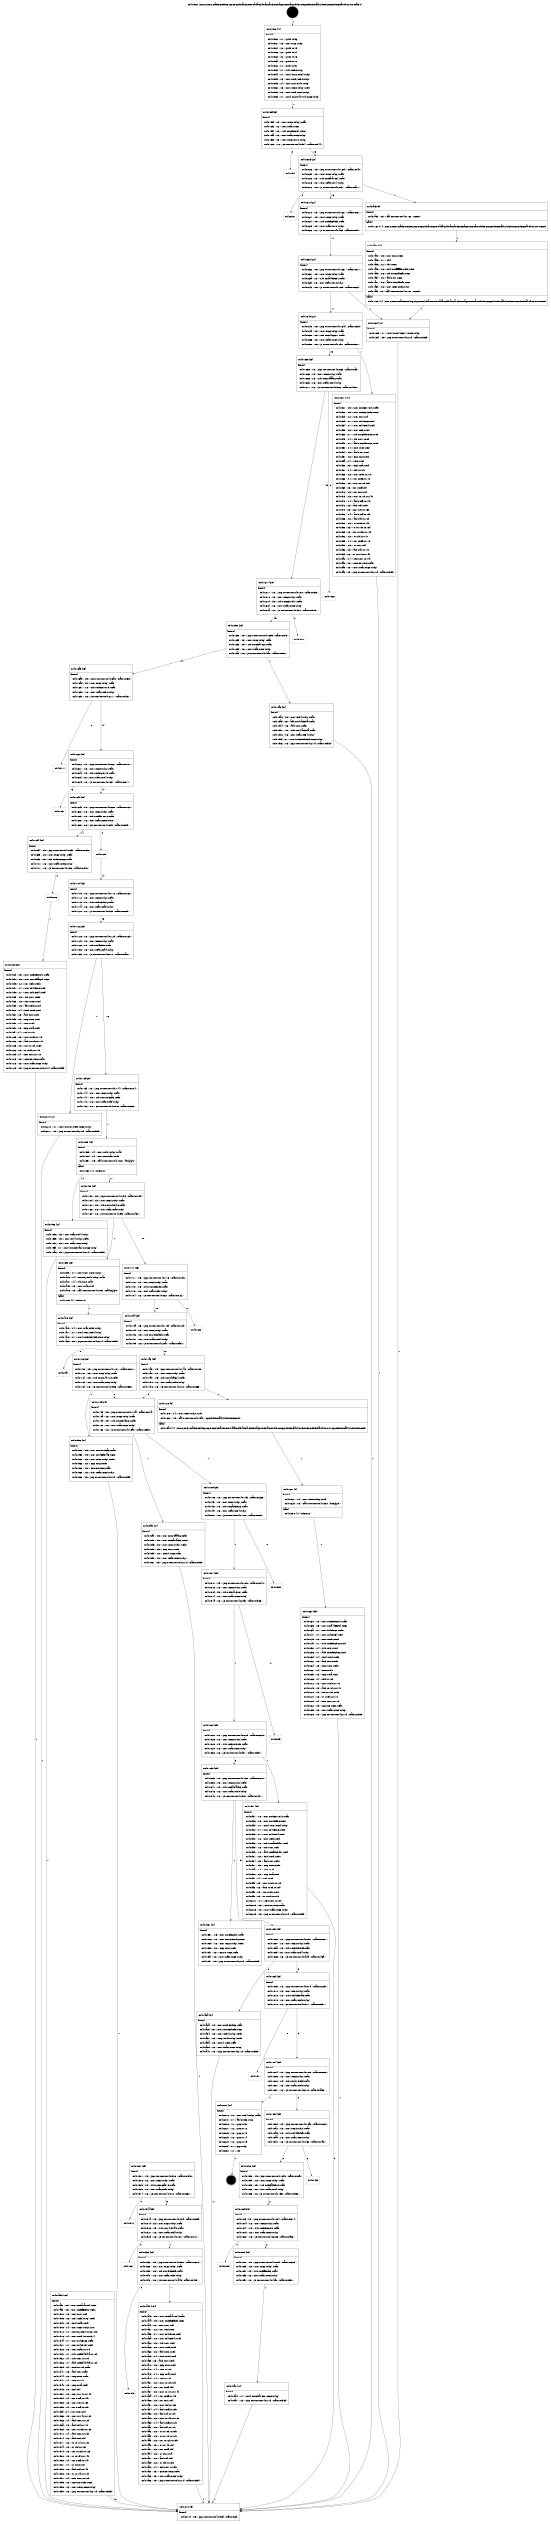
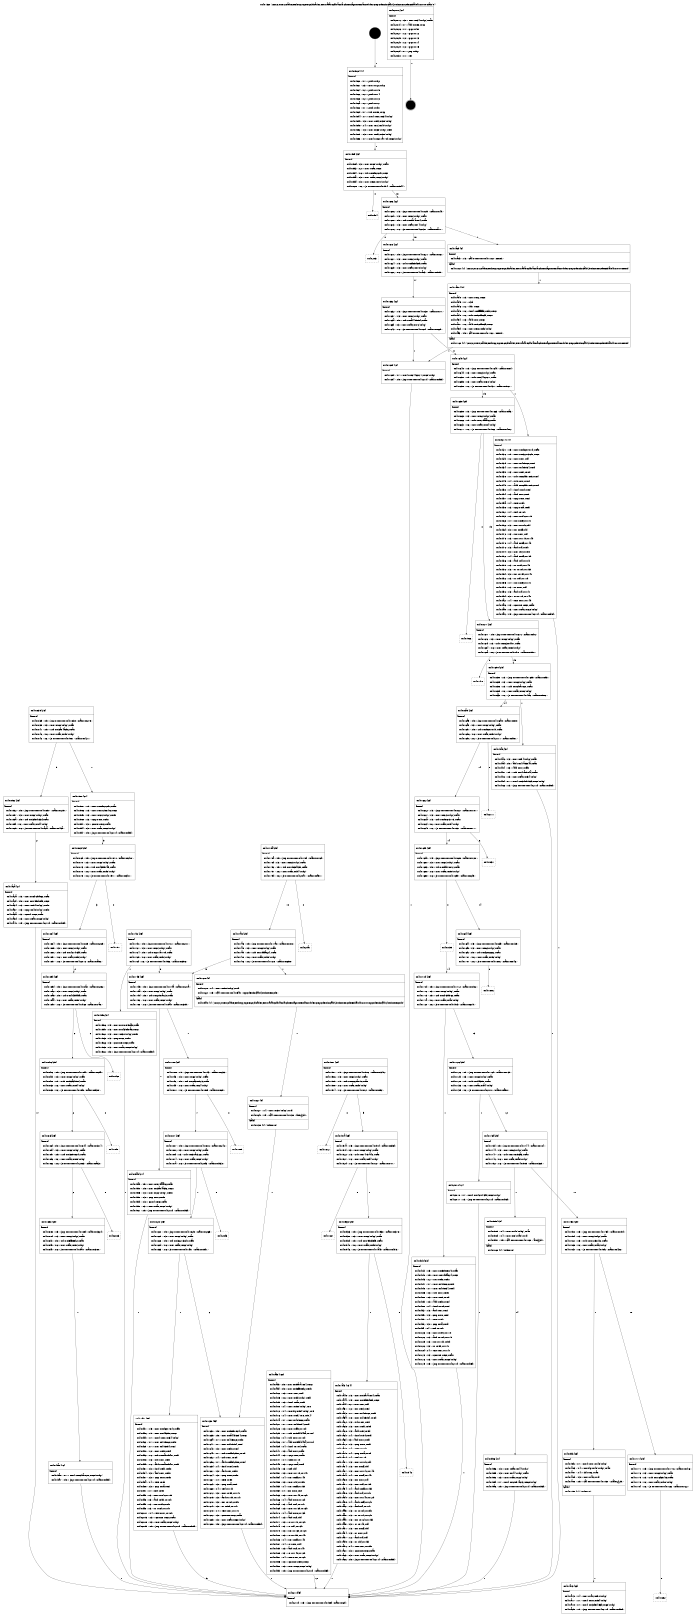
(47, 931) -> (444, 1132)
none -> (113, 1150)
(109, 1178) -> (554, 1192)
(155, 1305) -> none
(234, 1760) -> (202, 1335)
(297, 1966) -> (102, 840)
(267, 2098) -> none
